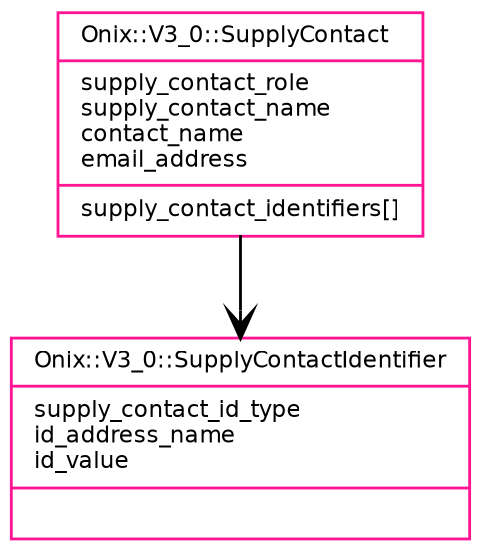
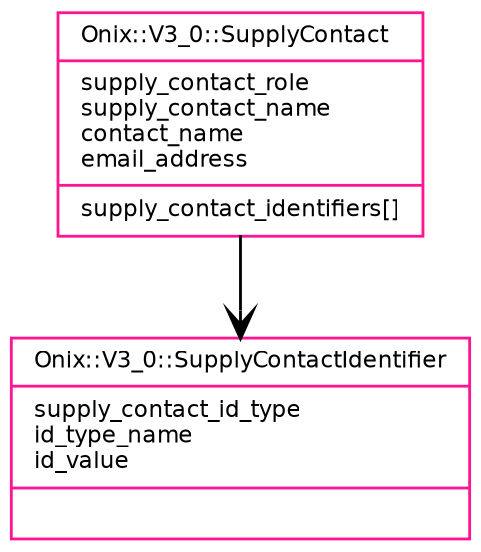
(136, 436) -> (115, 436)
